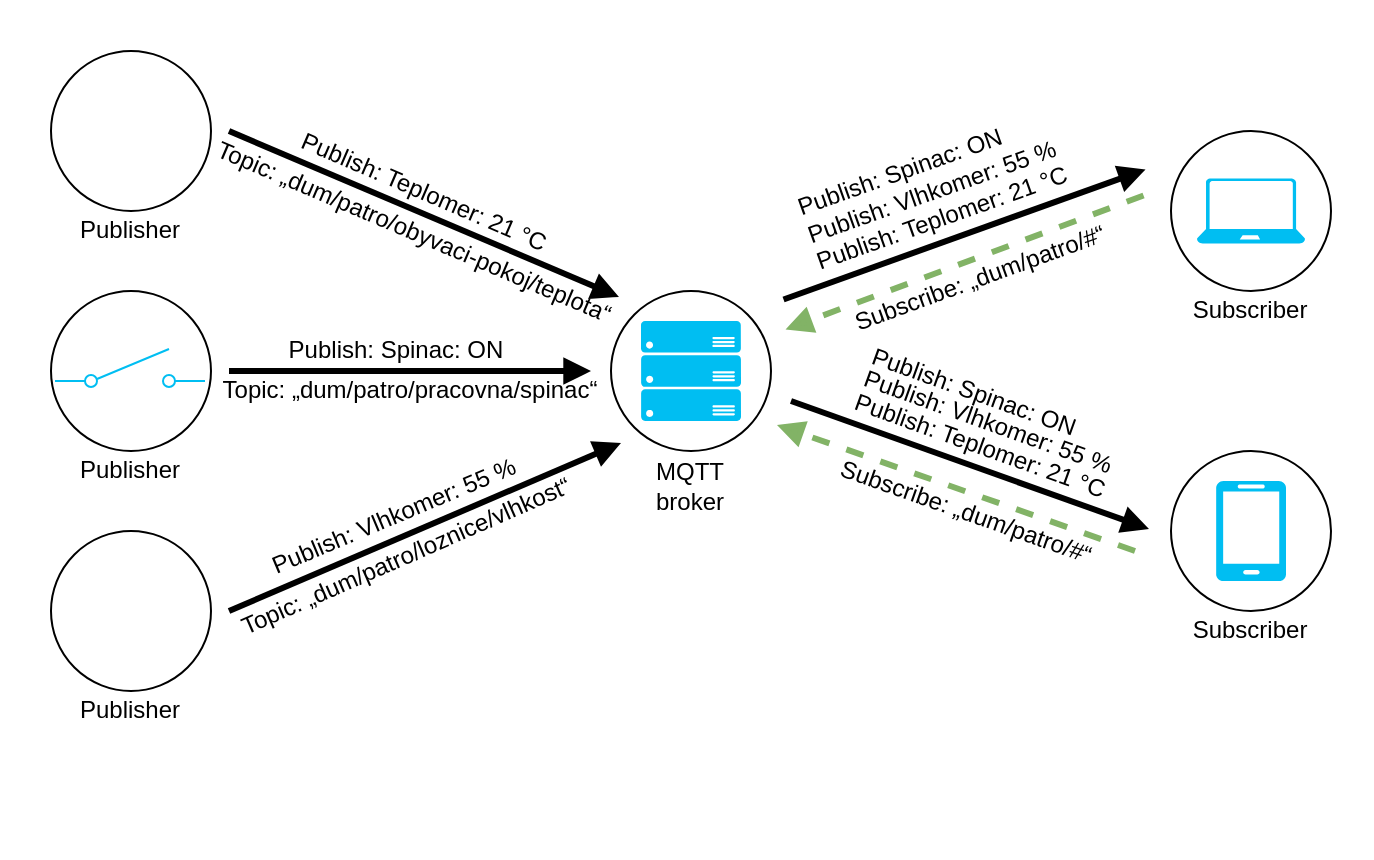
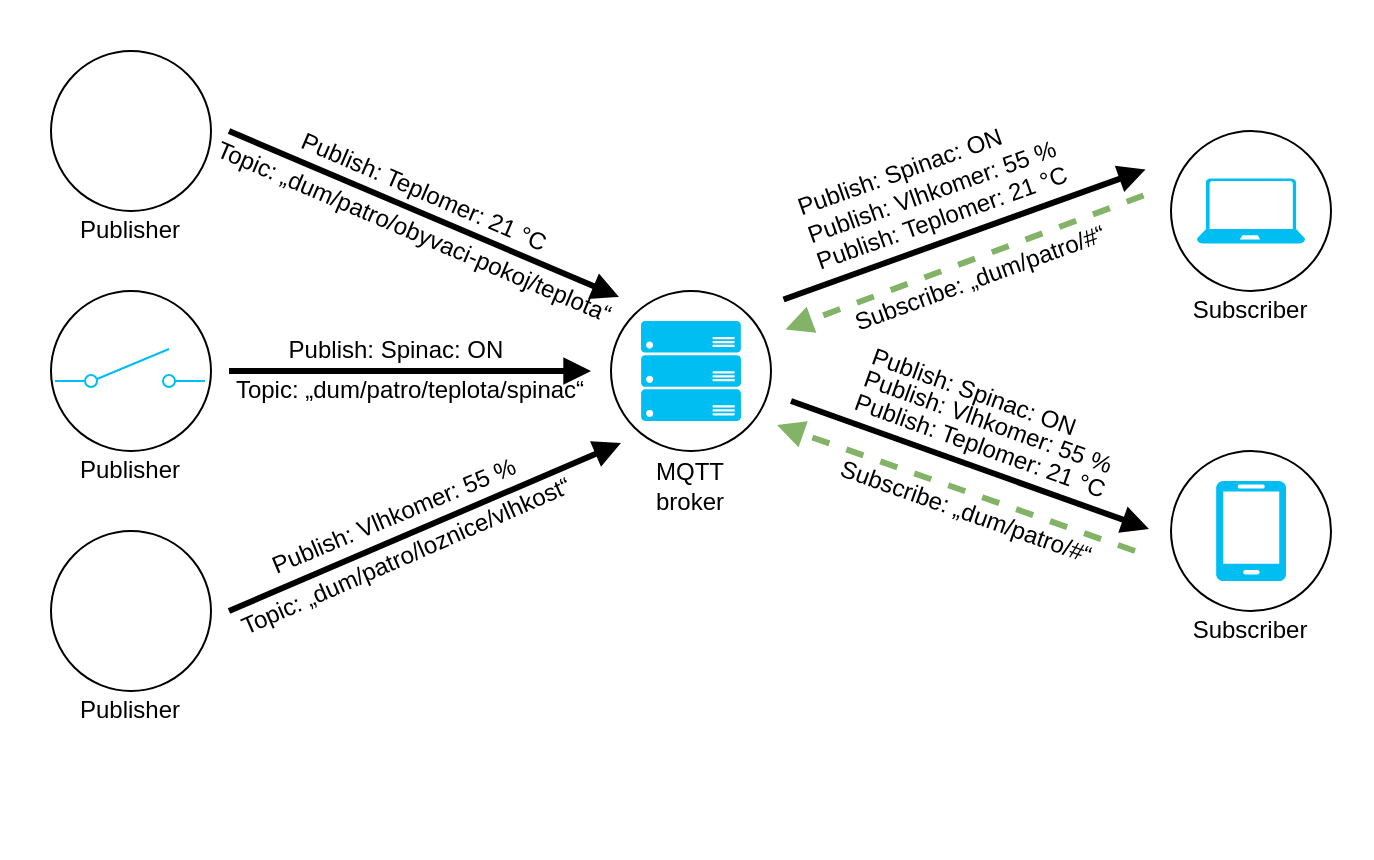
(411, 391) -> (411, 391)
